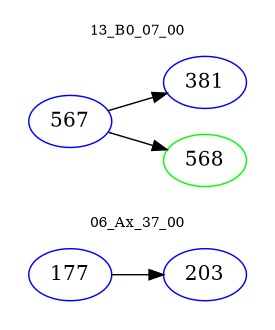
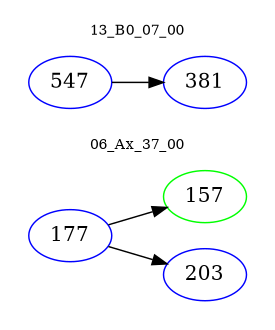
(70, 121) -> (70, 82)
(205, 160) -> none
none -> (205, 197)
